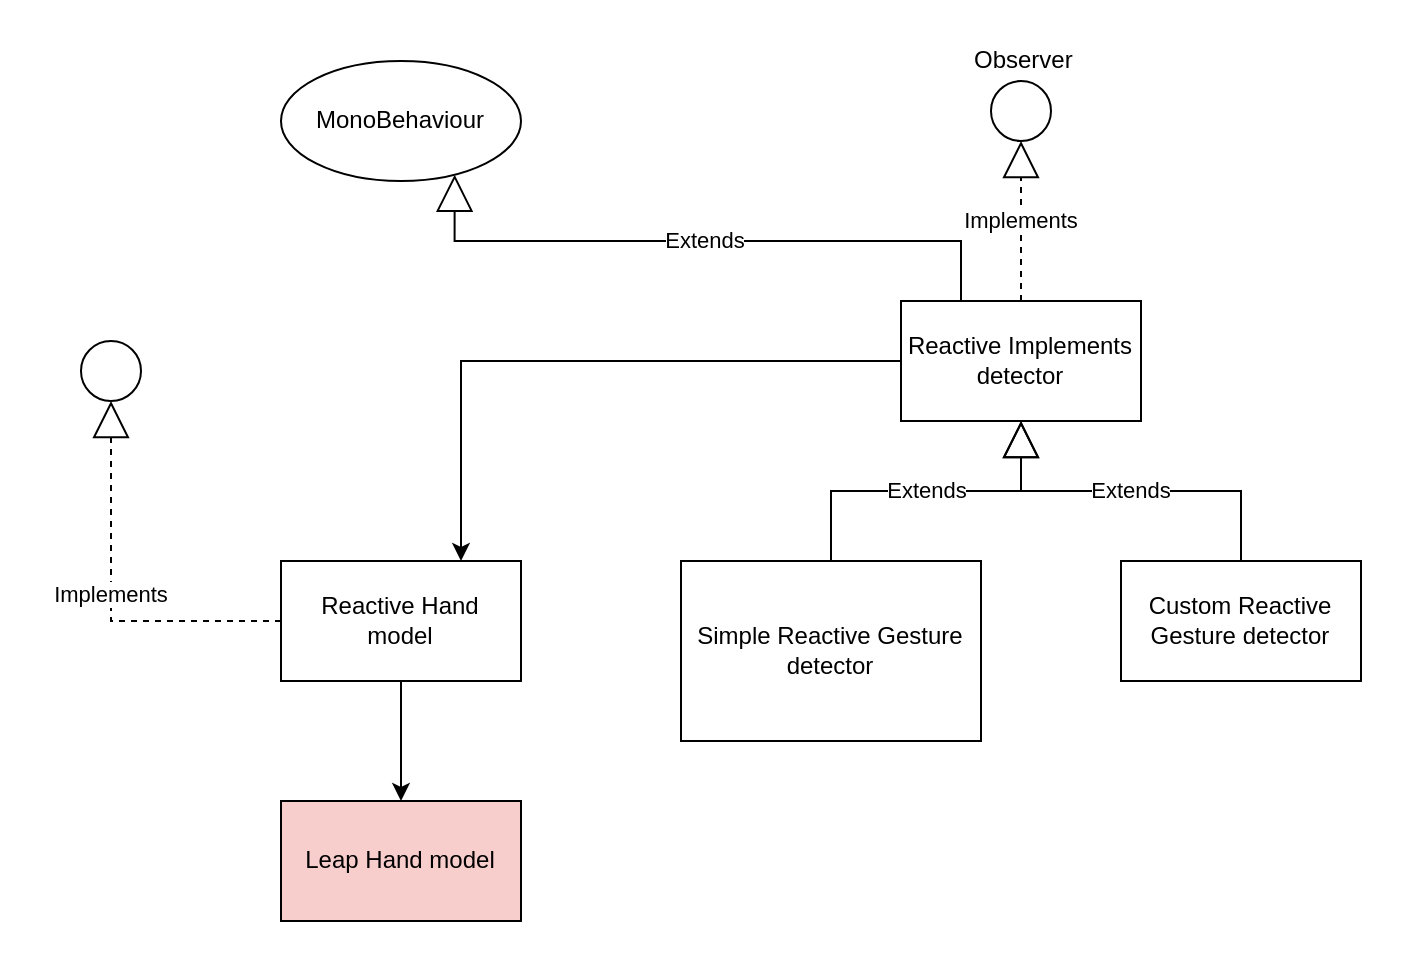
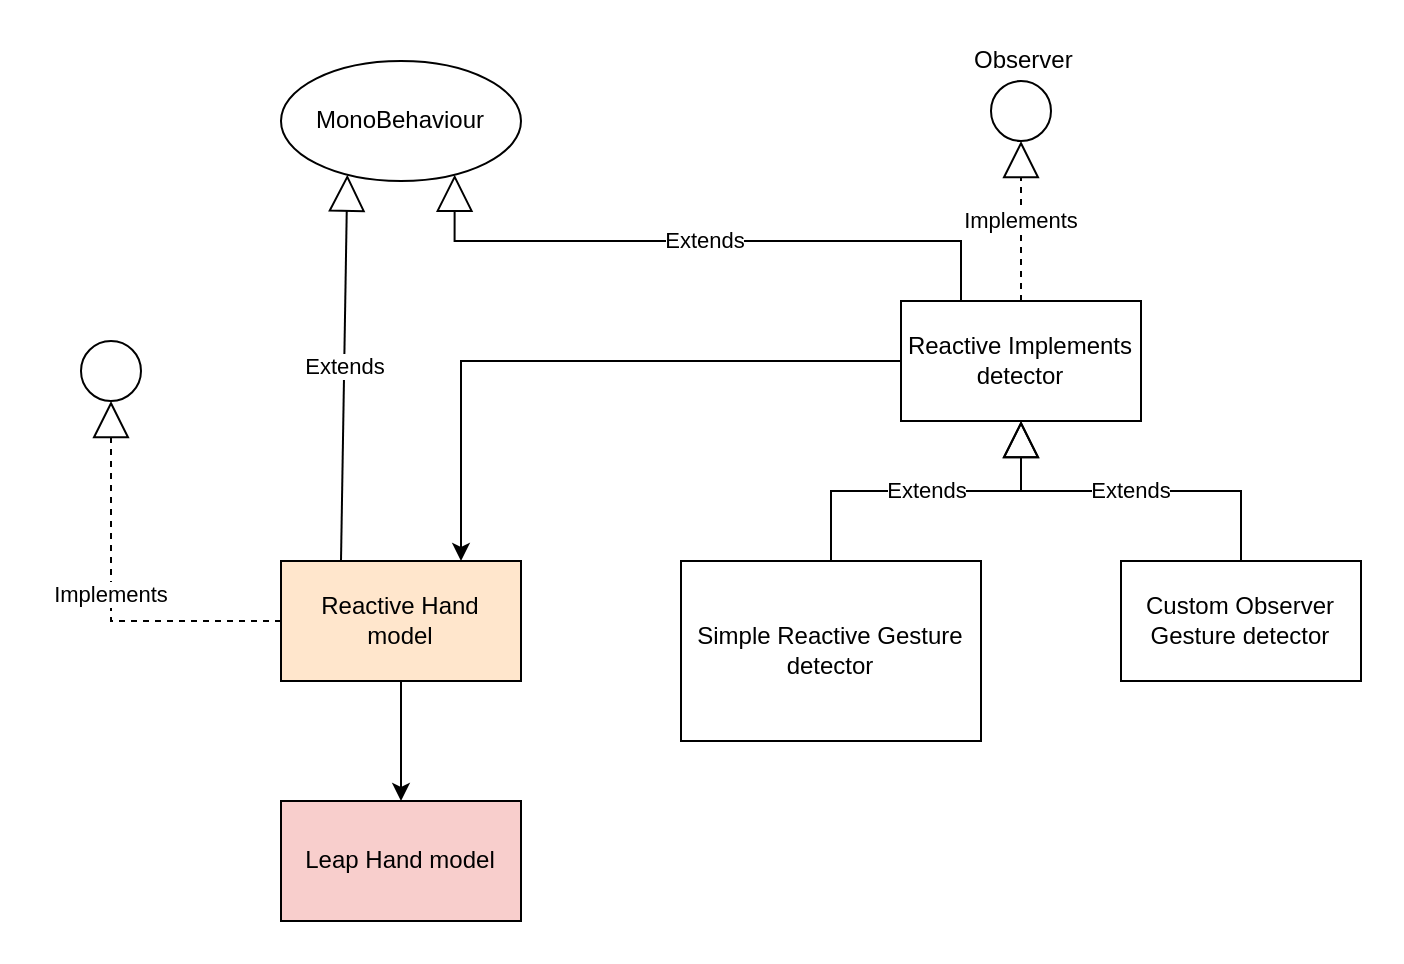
none -> (344, 386)
(401, 621) -> (401, 621)
(1241, 621) -> (1241, 621)
